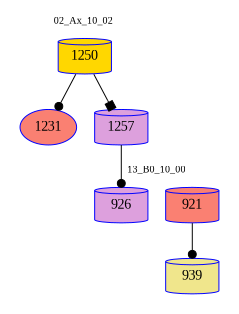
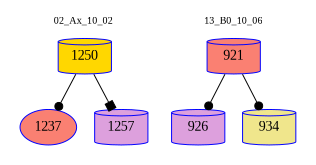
(48, 127) -> (48, 127)
(121, 167) -> (218, 88)
(157, 170) -> (234, 21)
(192, 276) -> (269, 127)
